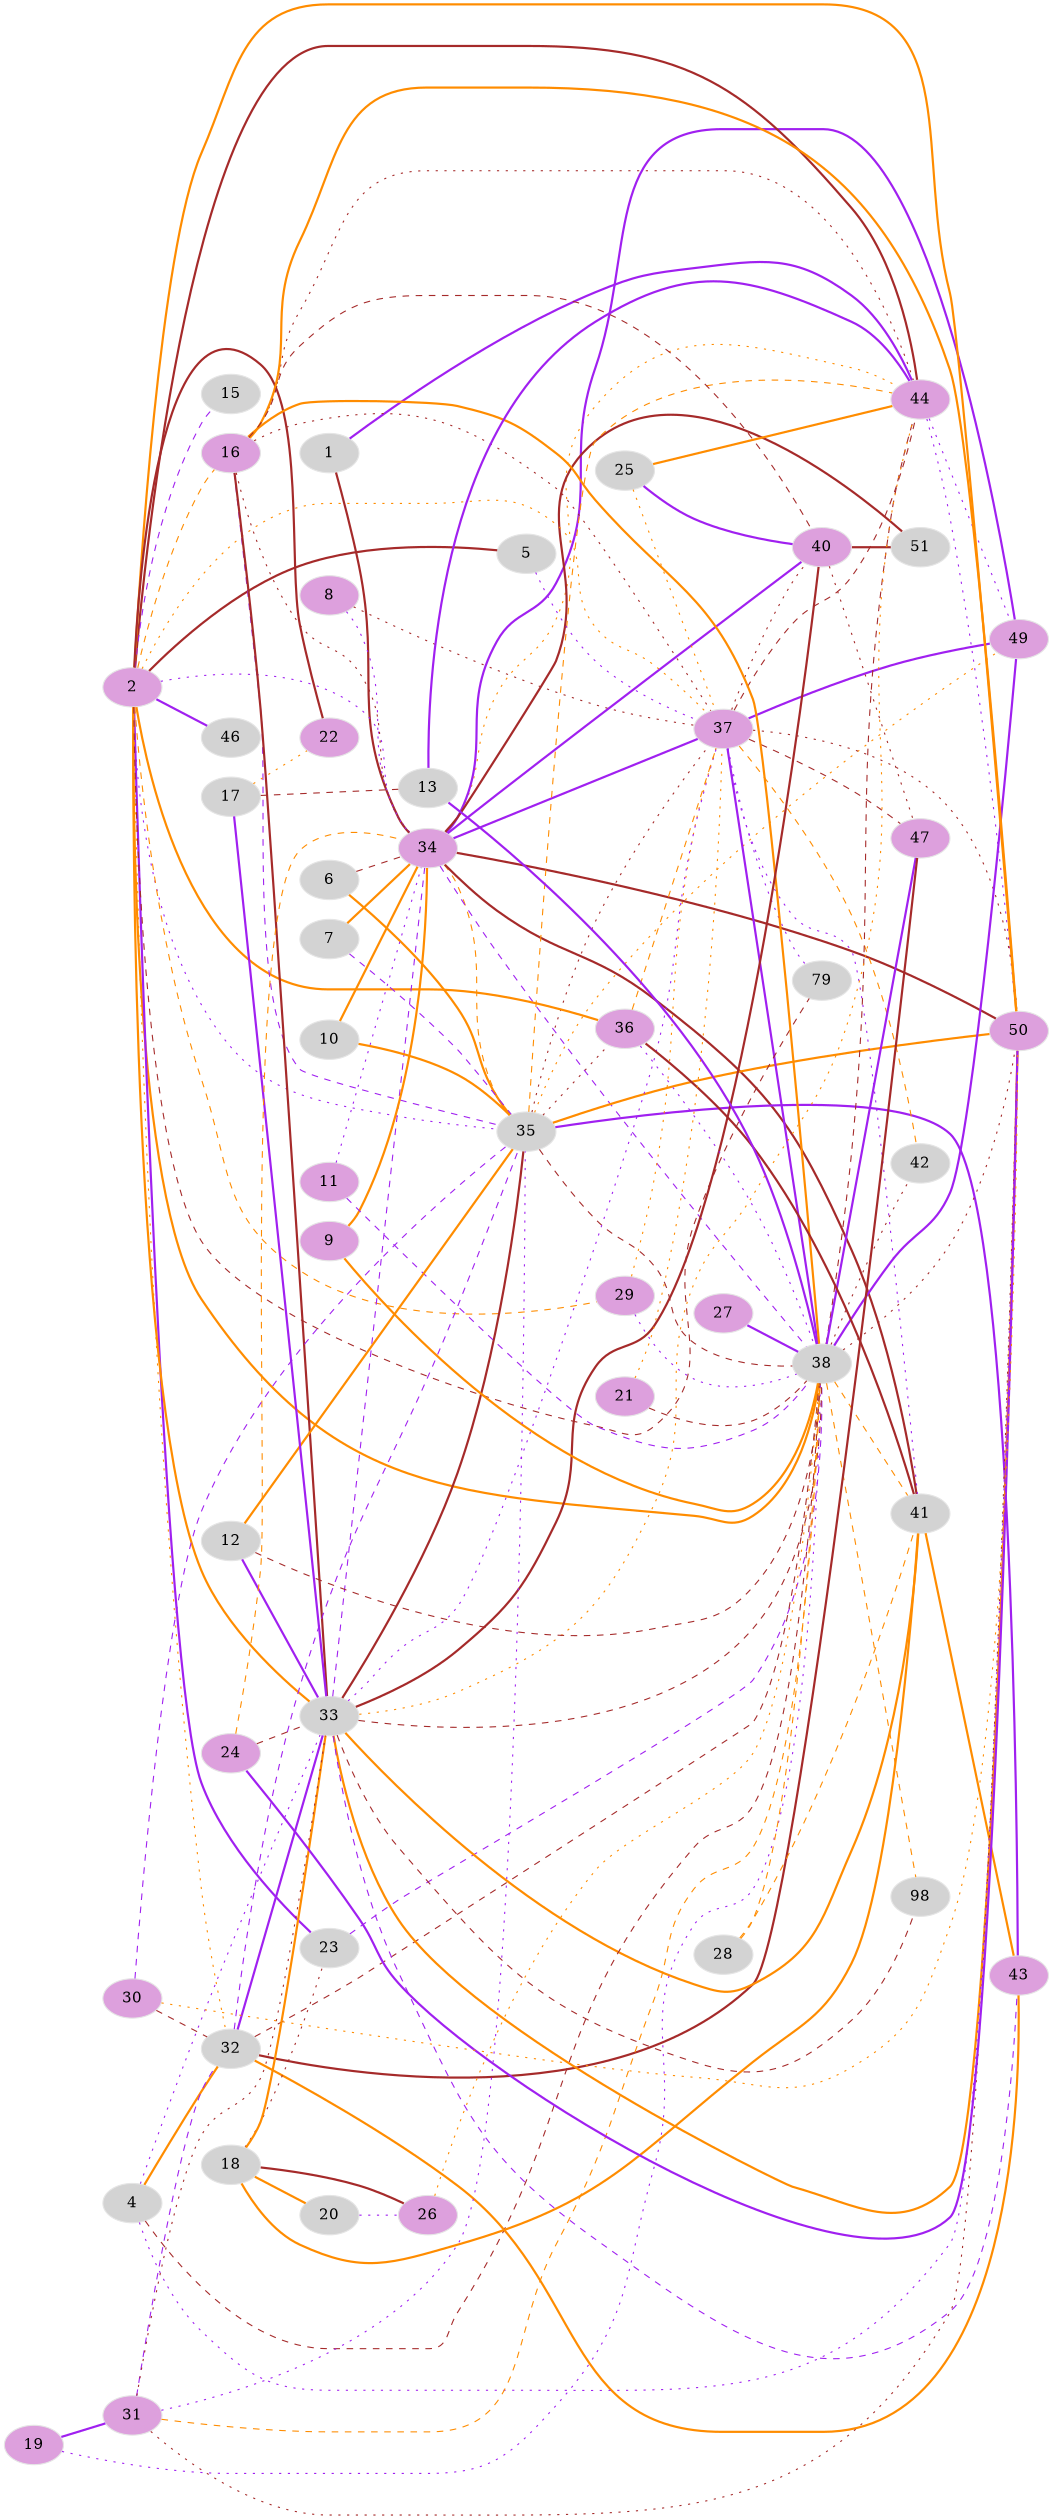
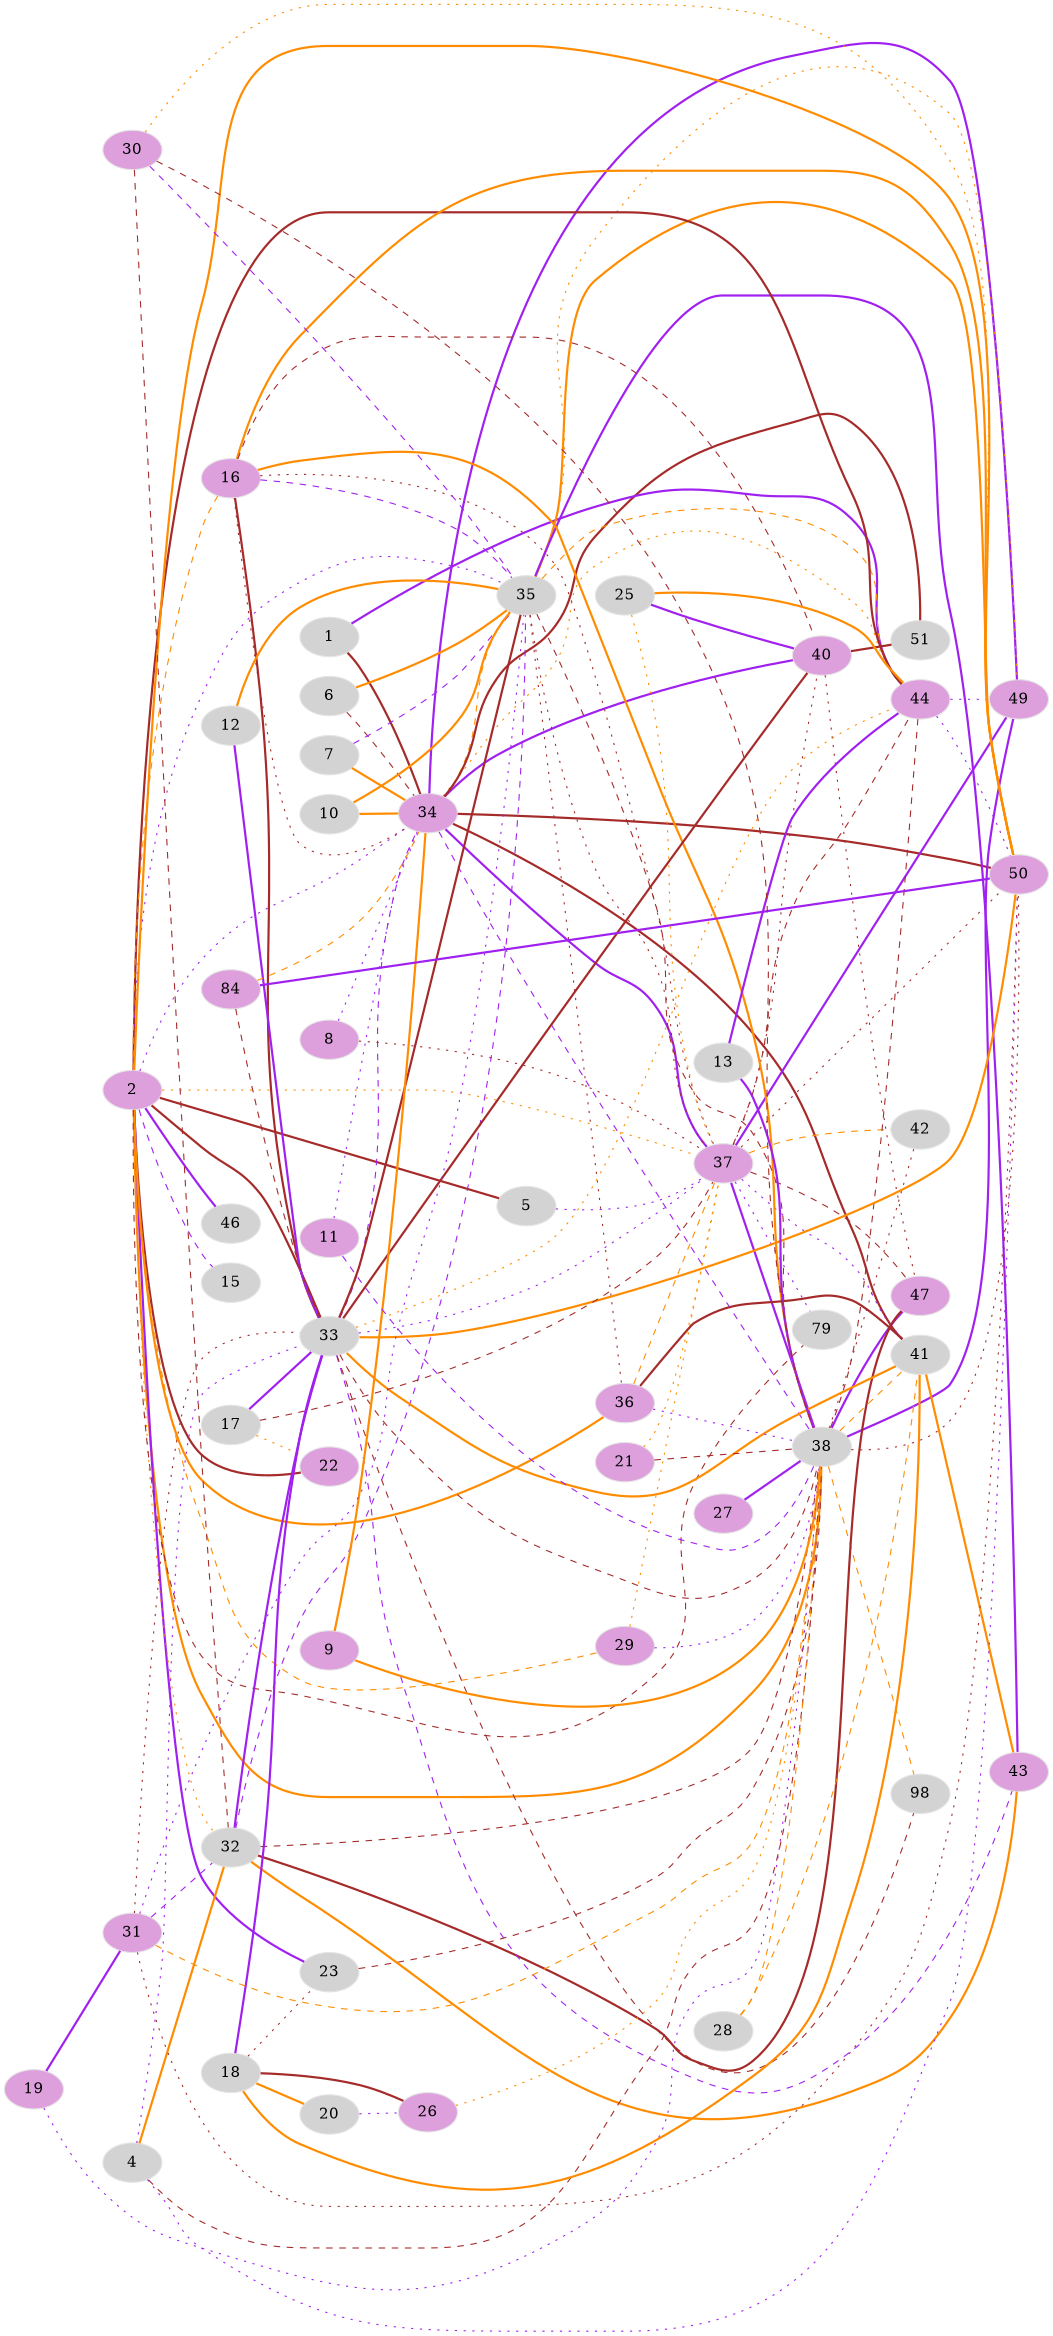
(555, 171) -> none
(330, 792) -> (512, 1344)
(174, 1459) -> (259, 1193)
(613, 1633) -> (694, 638)
(684, 1727) -> (712, 1827)
(231, 1753) -> (231, 989)
(277, 2048) -> (273, 1721)
